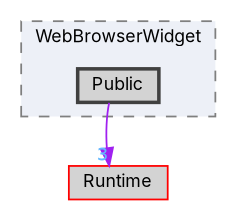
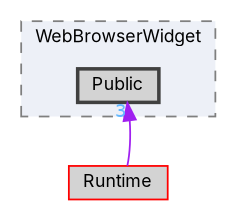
(106, 128) -> (130, 143)
